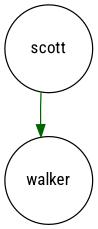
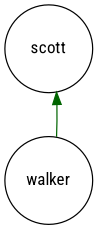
(41, 108) -> (57, 121)
